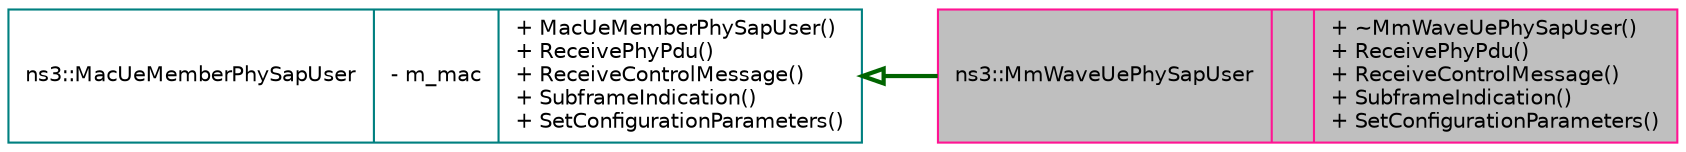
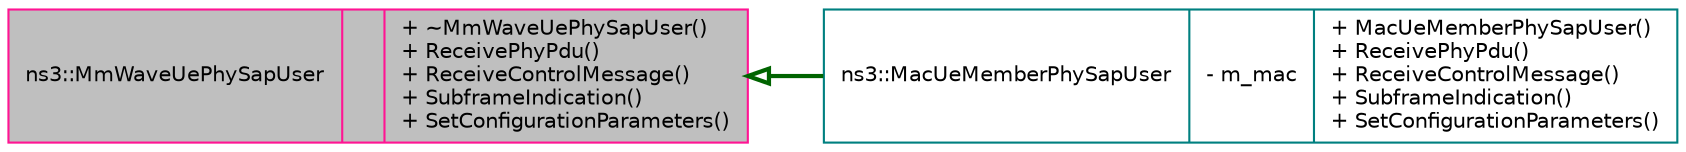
(911, 76) -> (796, 76)
